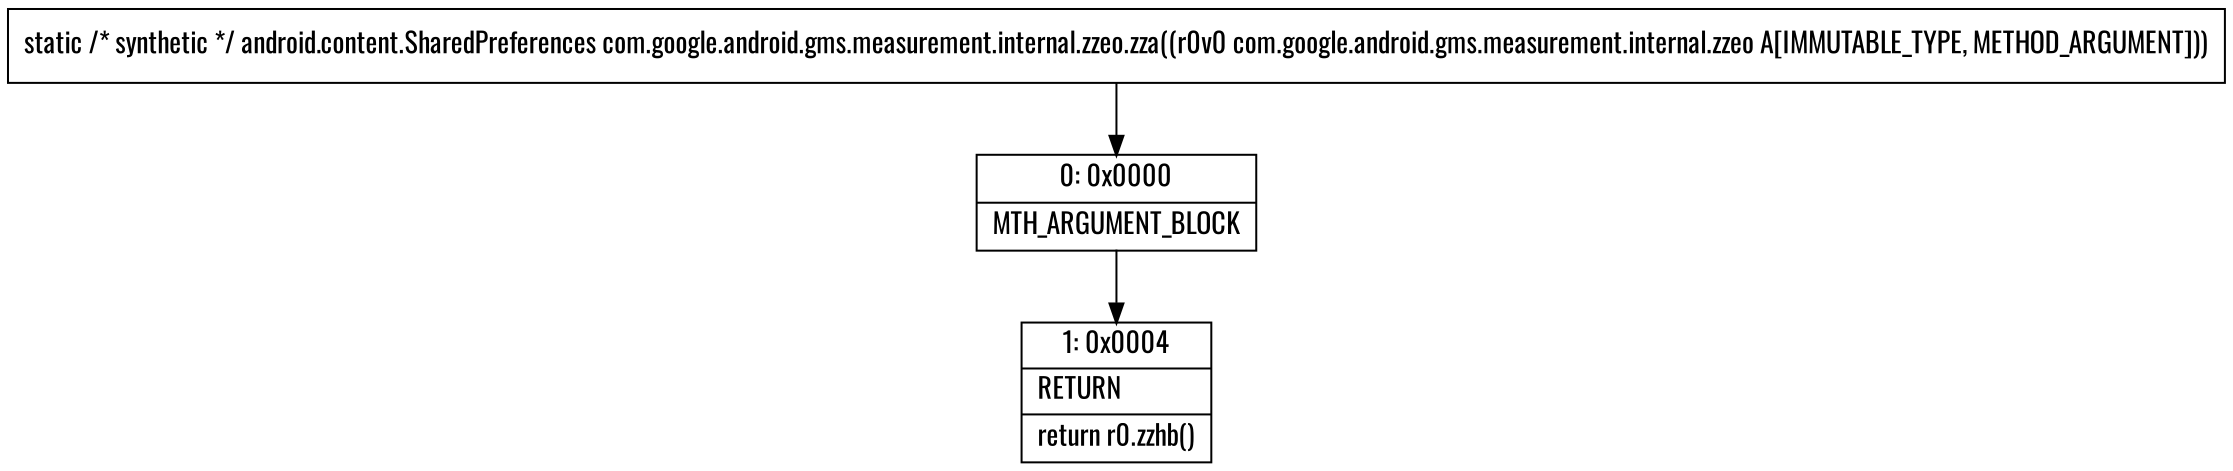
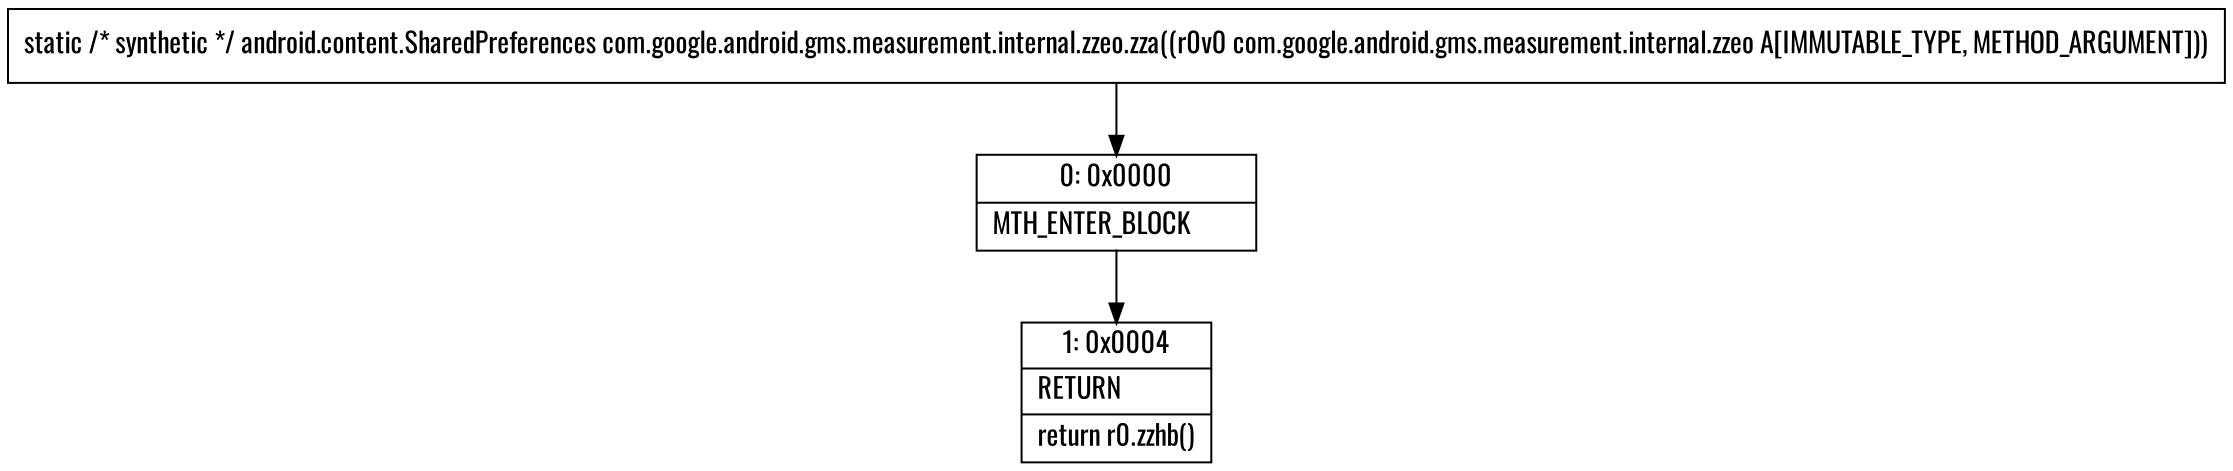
(1116, 226) -> (1092, 226)
